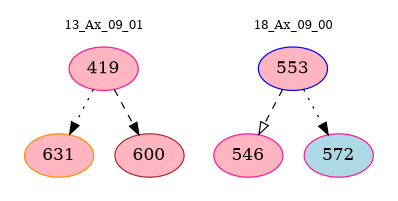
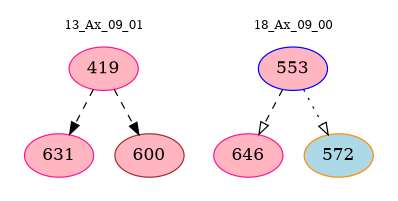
(84, 106) -> (84, 106)
(313, 107) -> (313, 107)
(59, 156) -> (59, 156)
(248, 156) -> (248, 156)
(339, 156) -> (339, 156)
